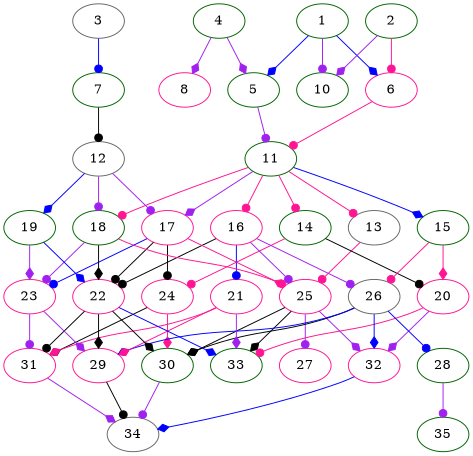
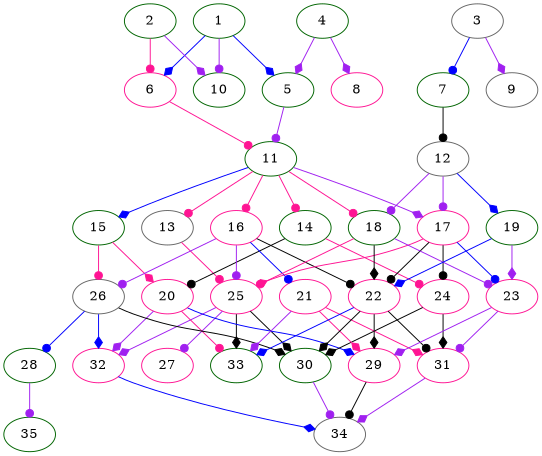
none -> (512, 90)
(167, 325) -> (382, 327)
(219, 332) -> (257, 329)
